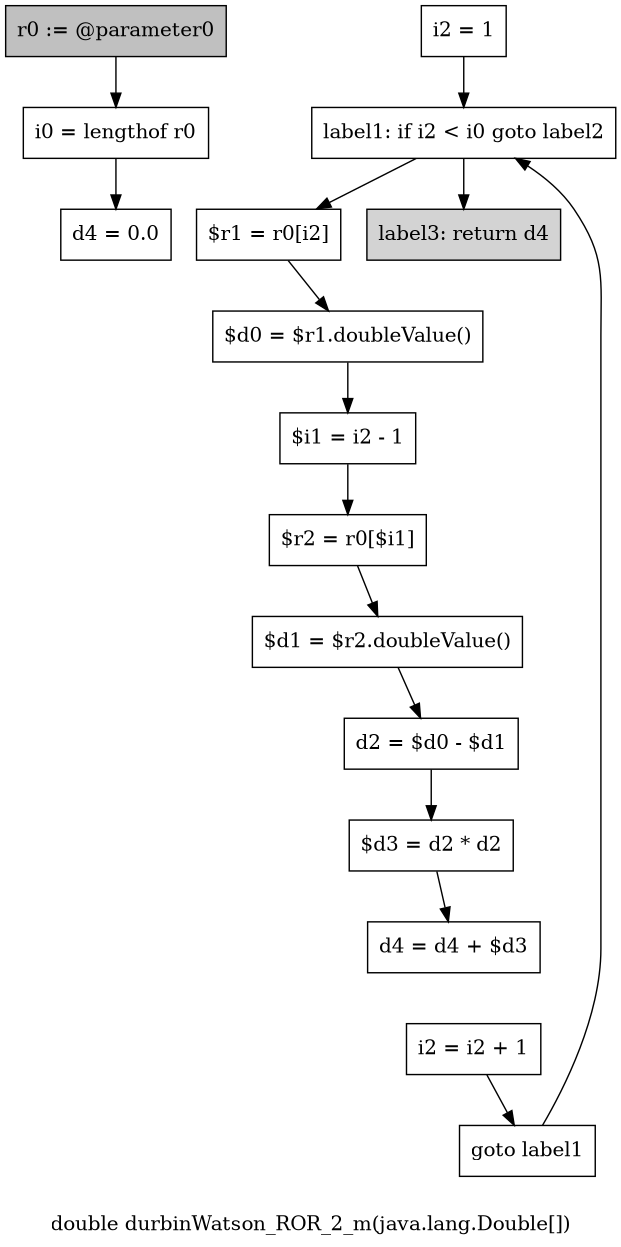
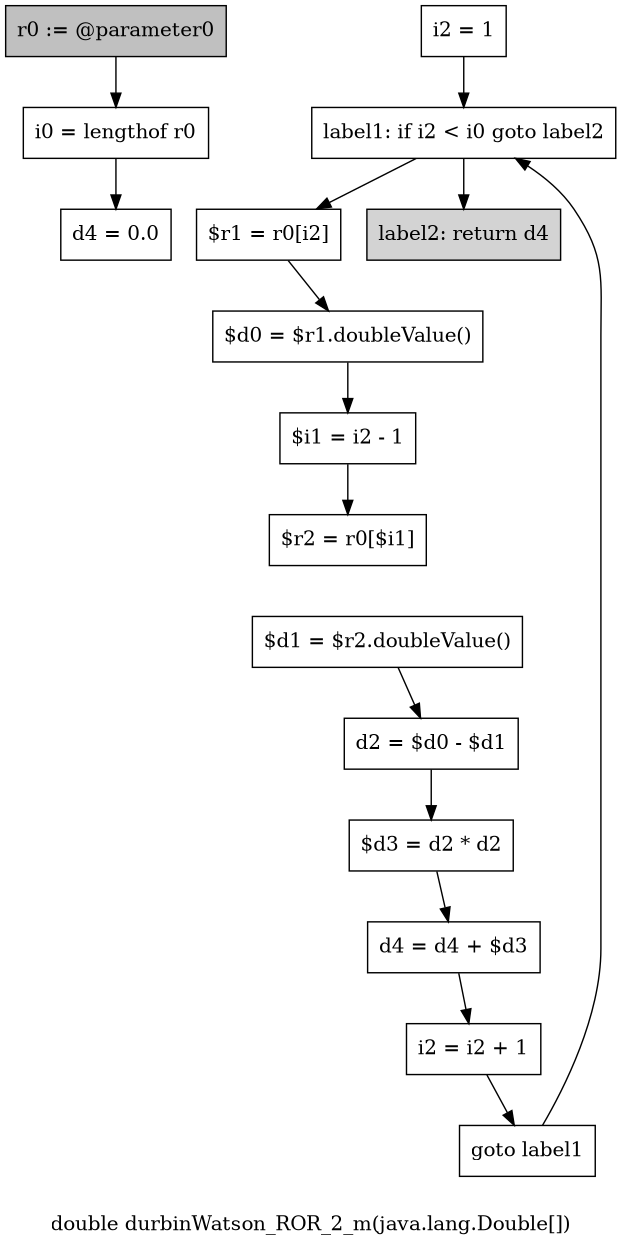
(464, 235) -> (464, 235)
(365, 584) -> none
none -> (462, 991)
